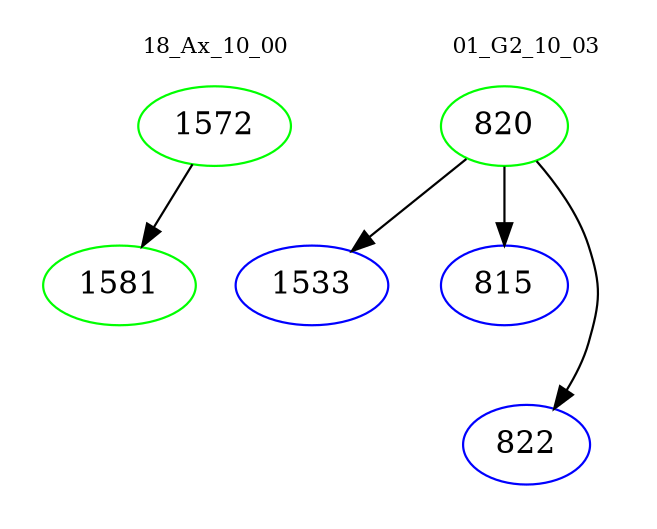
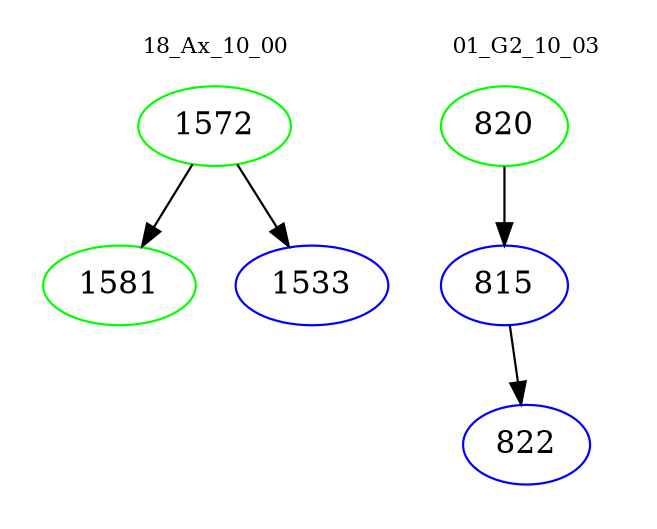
(437, 182) -> (257, 196)
(595, 271) -> (514, 354)
